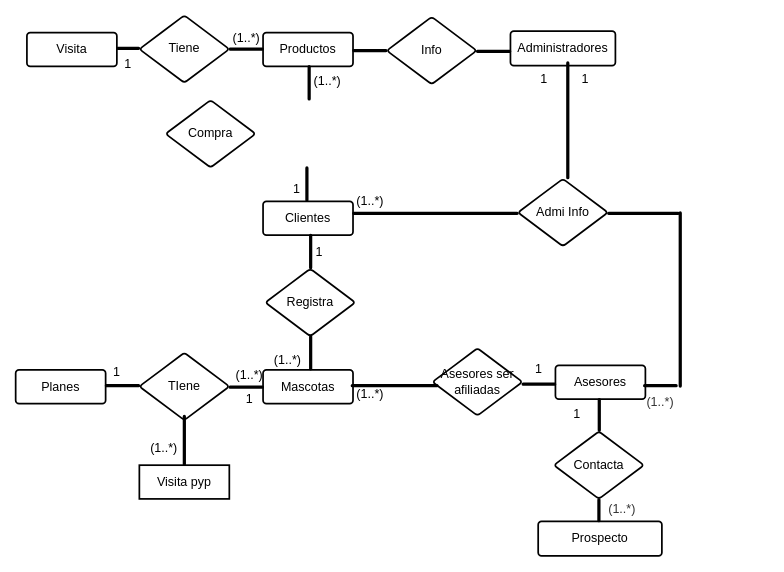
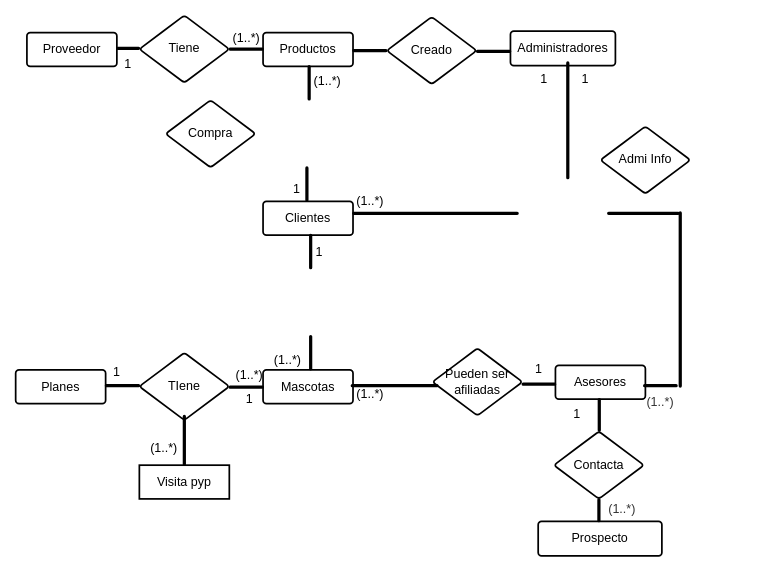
(72, 50) -> (72, 50)
(432, 51) -> (432, 51)
(563, 213) -> (645, 160)
(310, 303) -> none
(477, 382) -> (477, 382)
